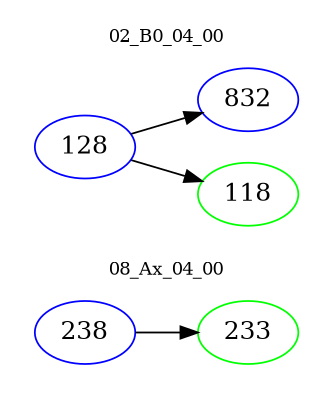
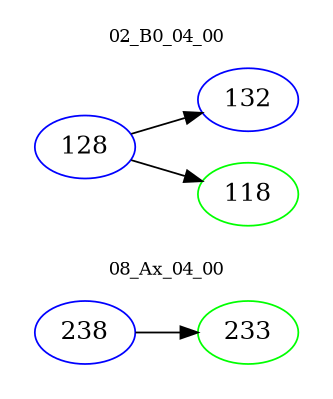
(248, 100) -> (248, 100)
